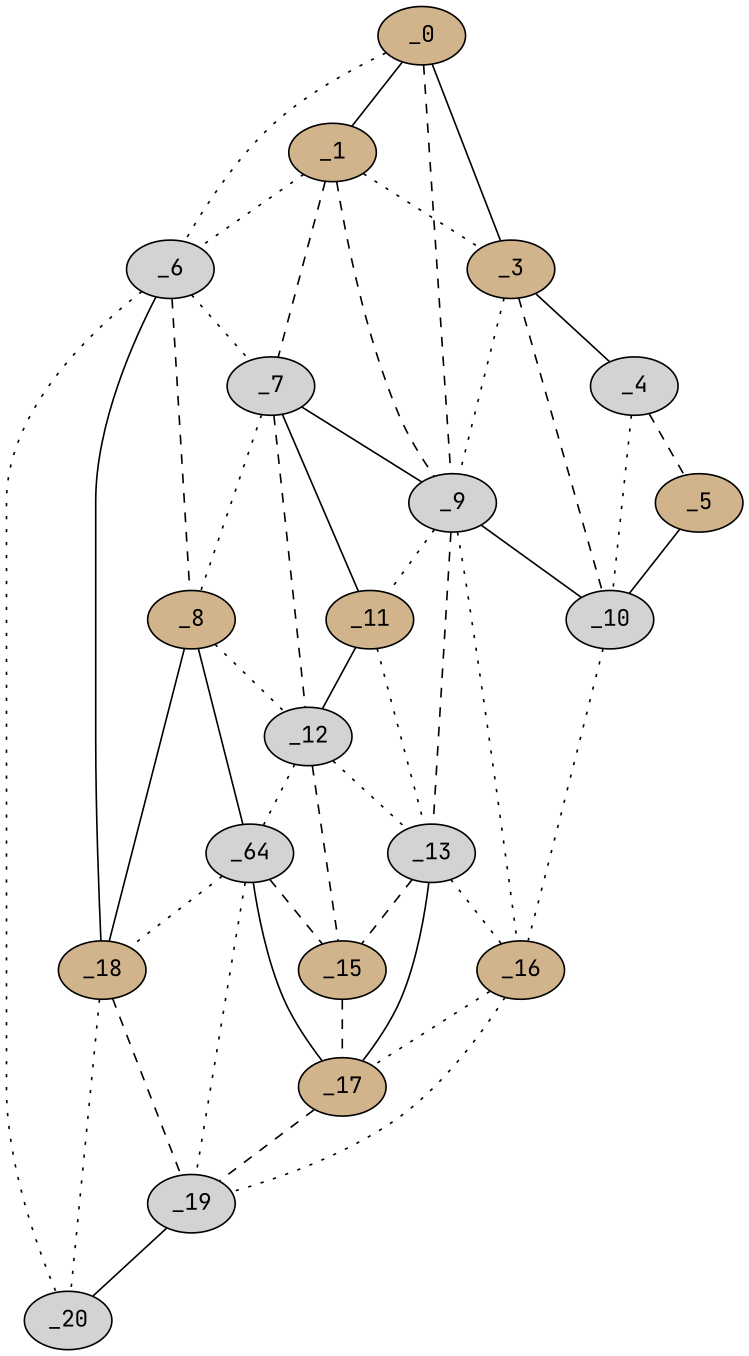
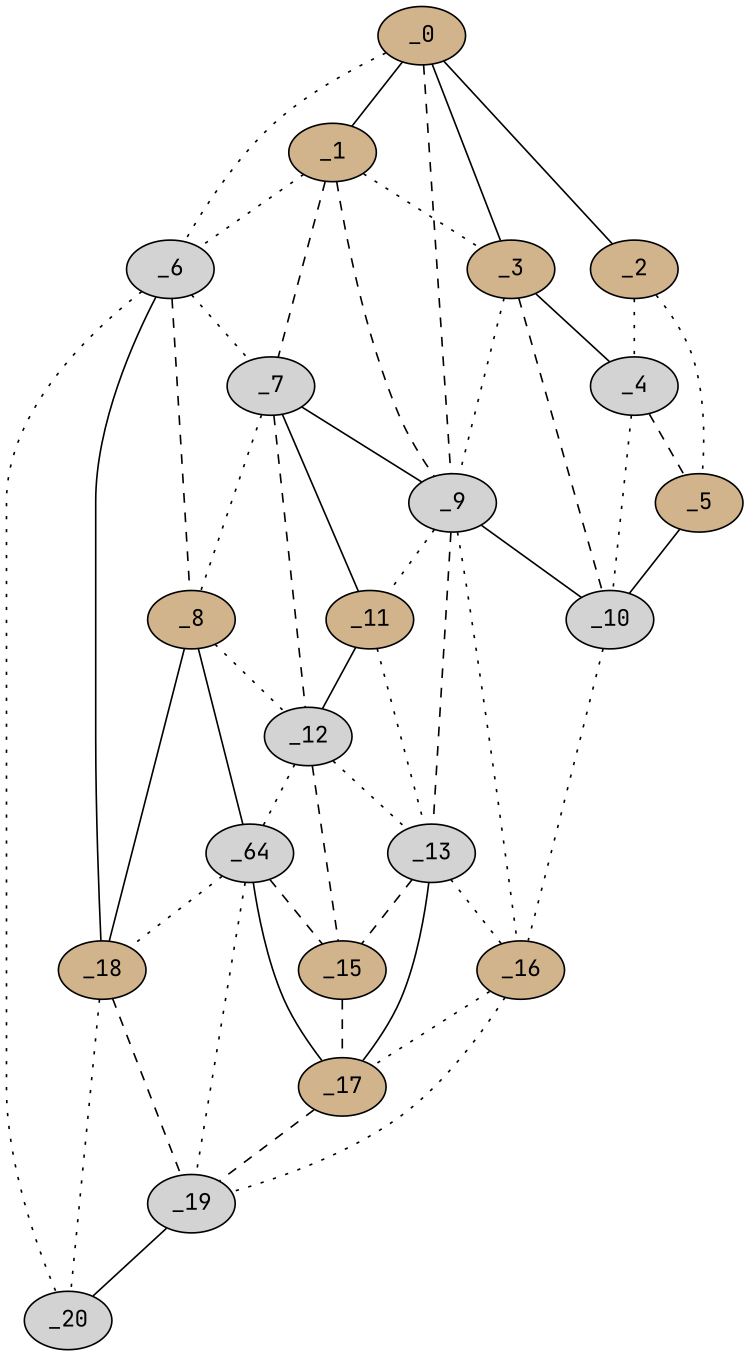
none -> (634, 269)
